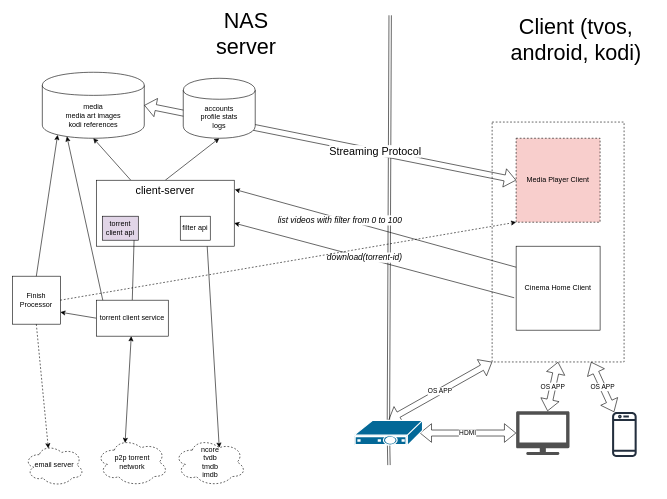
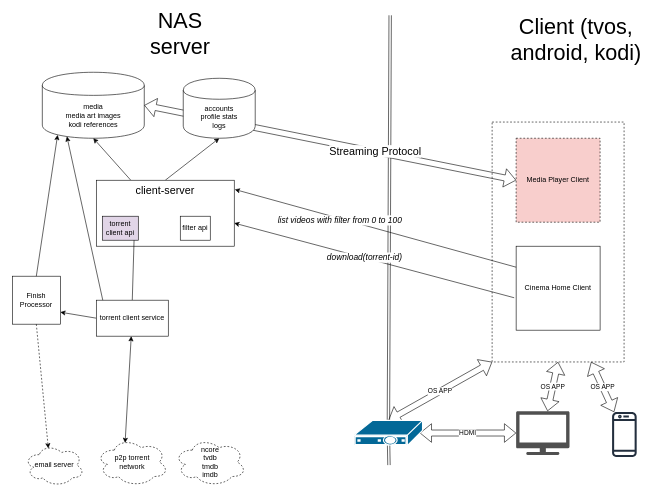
(246, 33) -> (180, 33)
(488, 227) -> none
(209, 276) -> none
